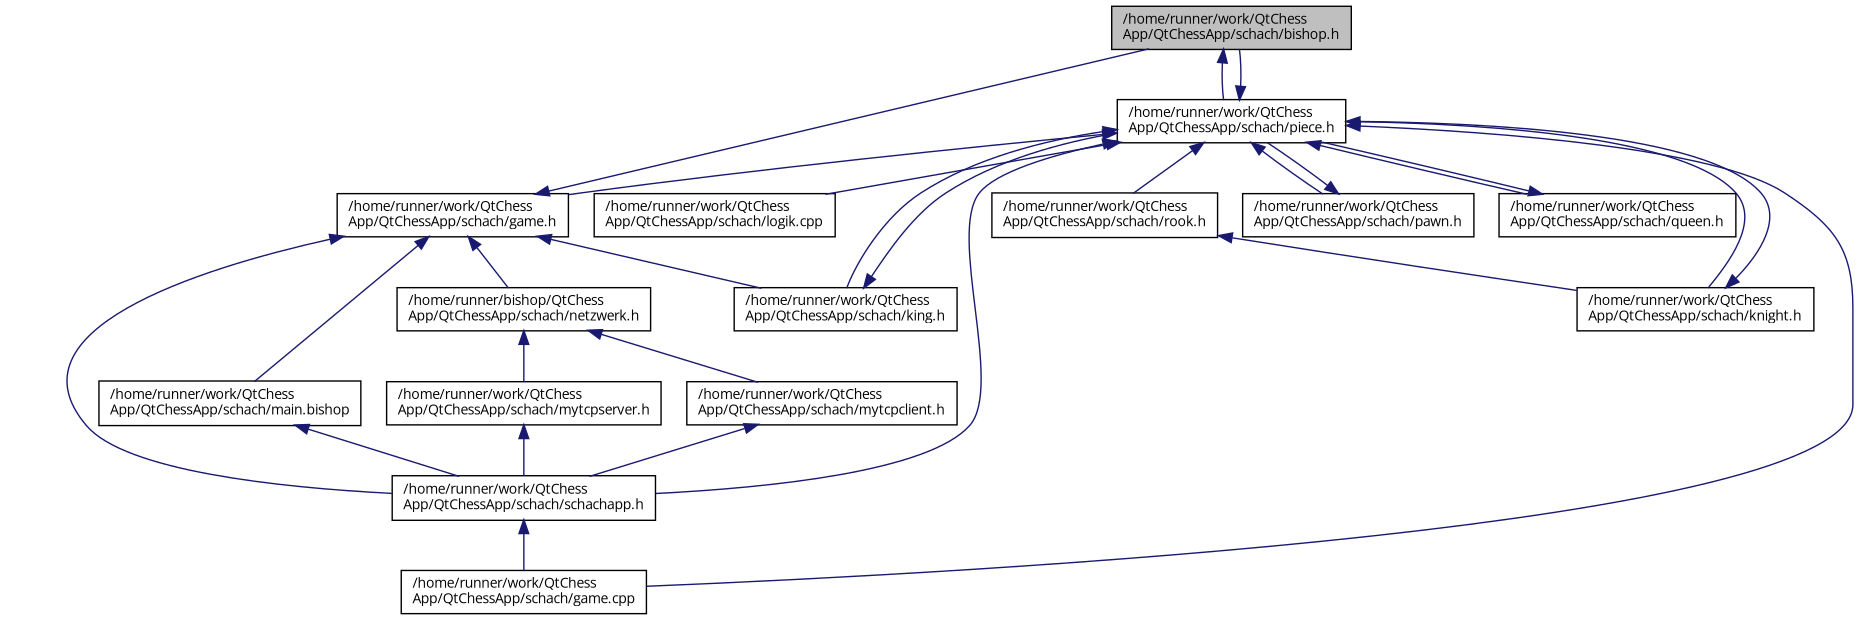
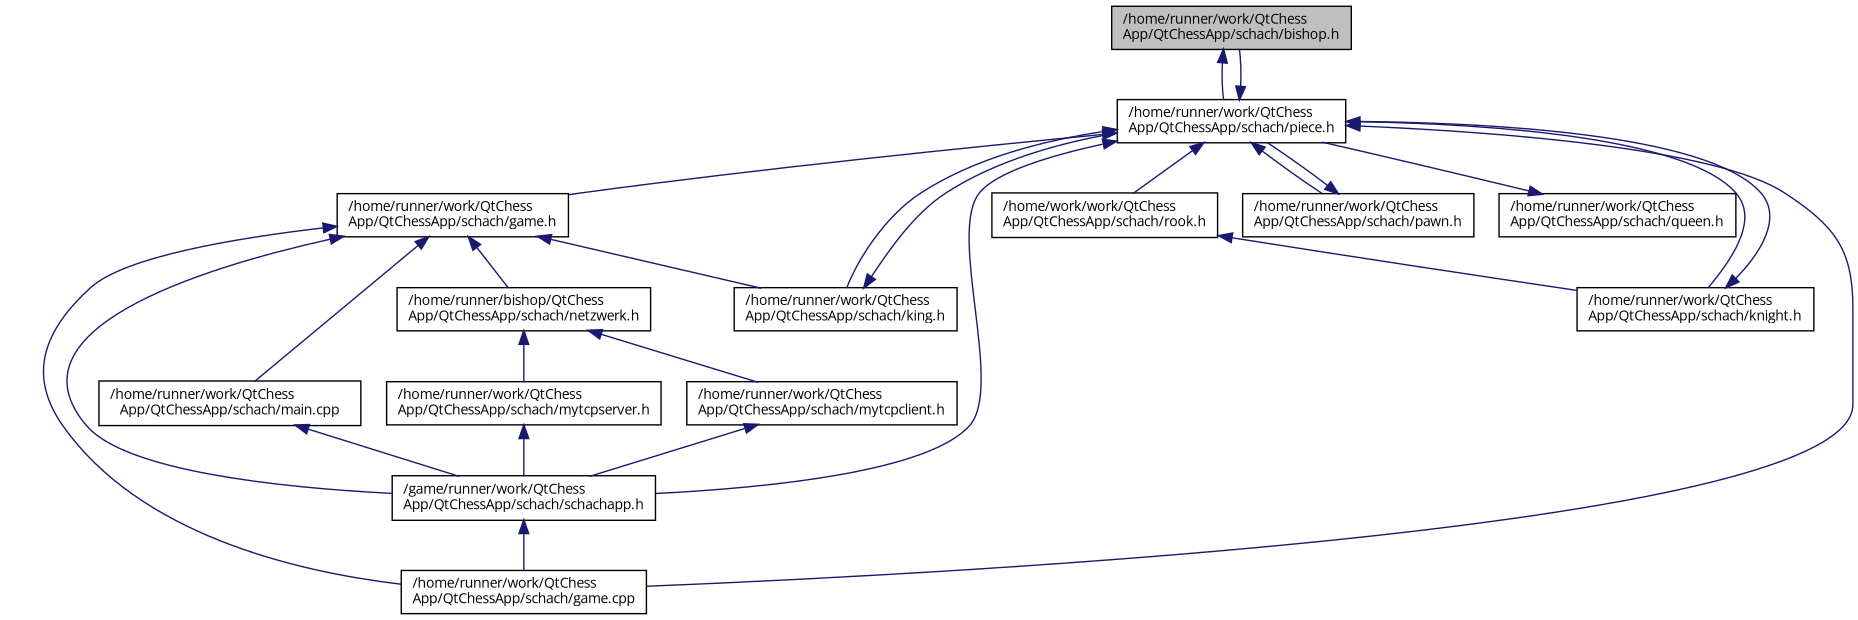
(849, 120) -> (59, 419)
(1423, 170) -> none
(715, 215) -> none
(1105, 215) -> (1105, 215)
(230, 403) -> (230, 403)
(524, 498) -> (524, 498)
